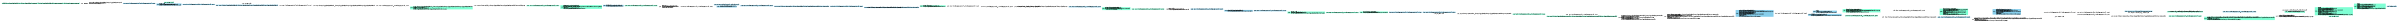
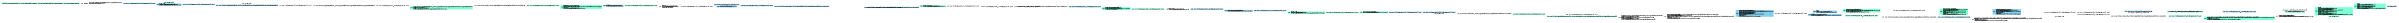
(847, 6) -> none
